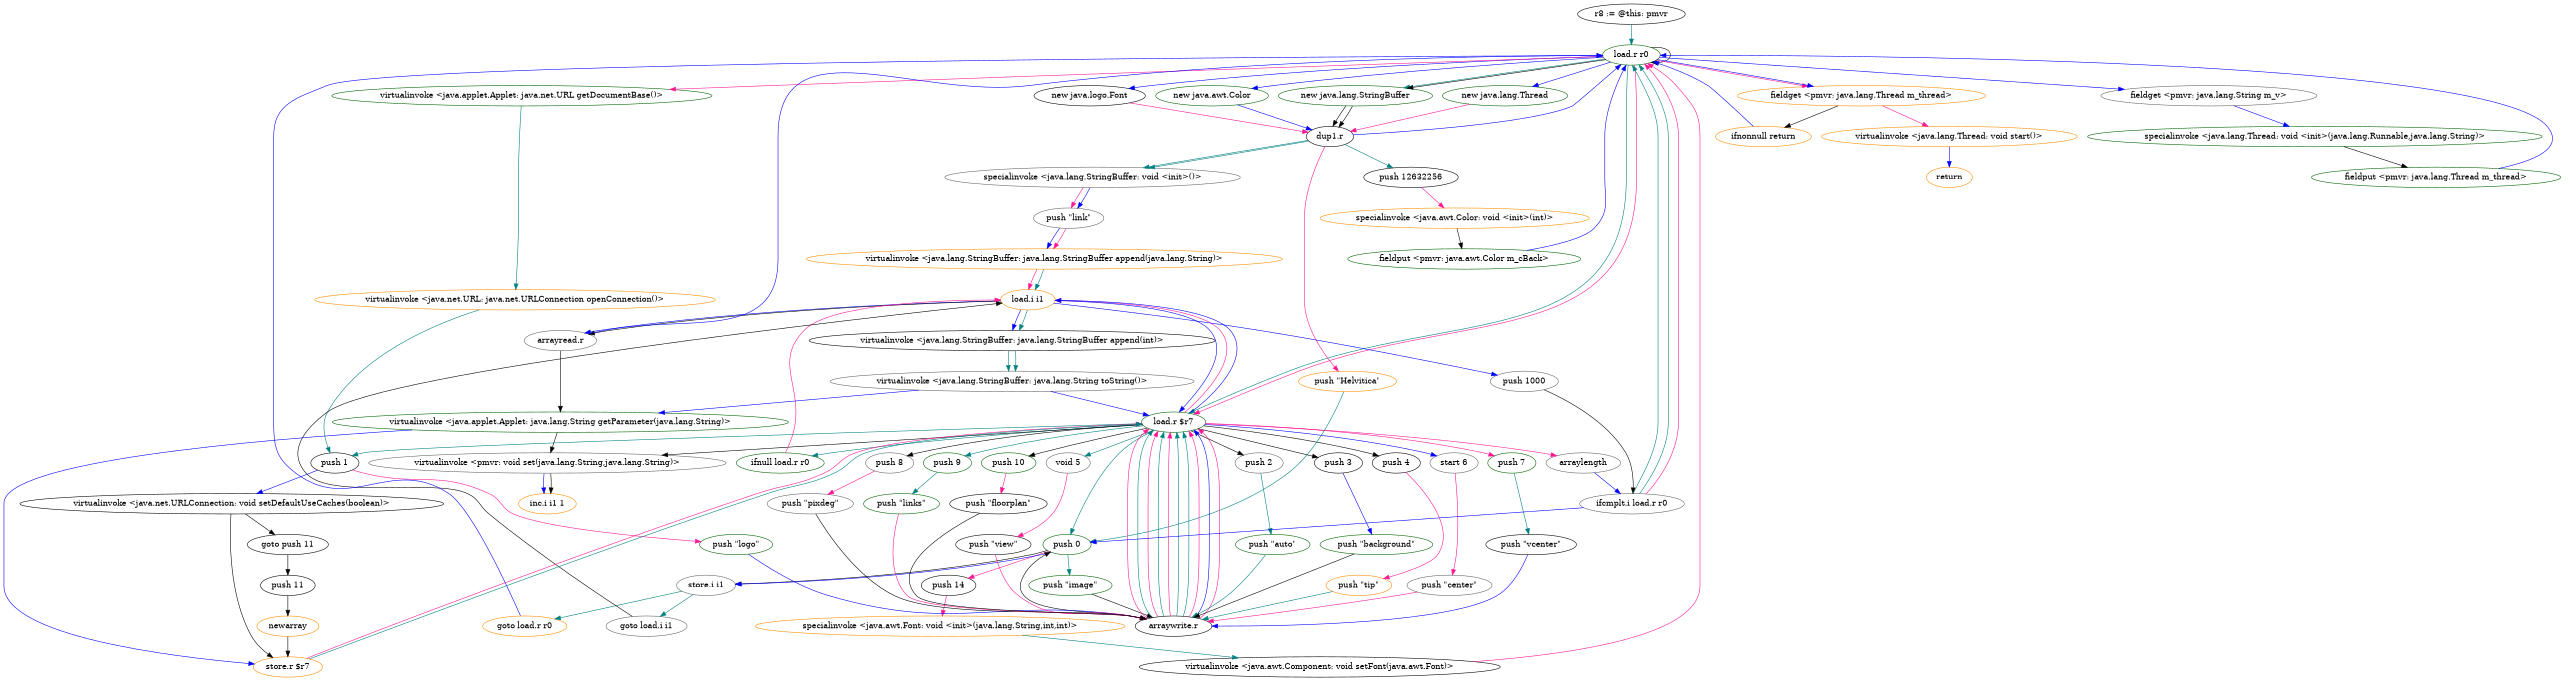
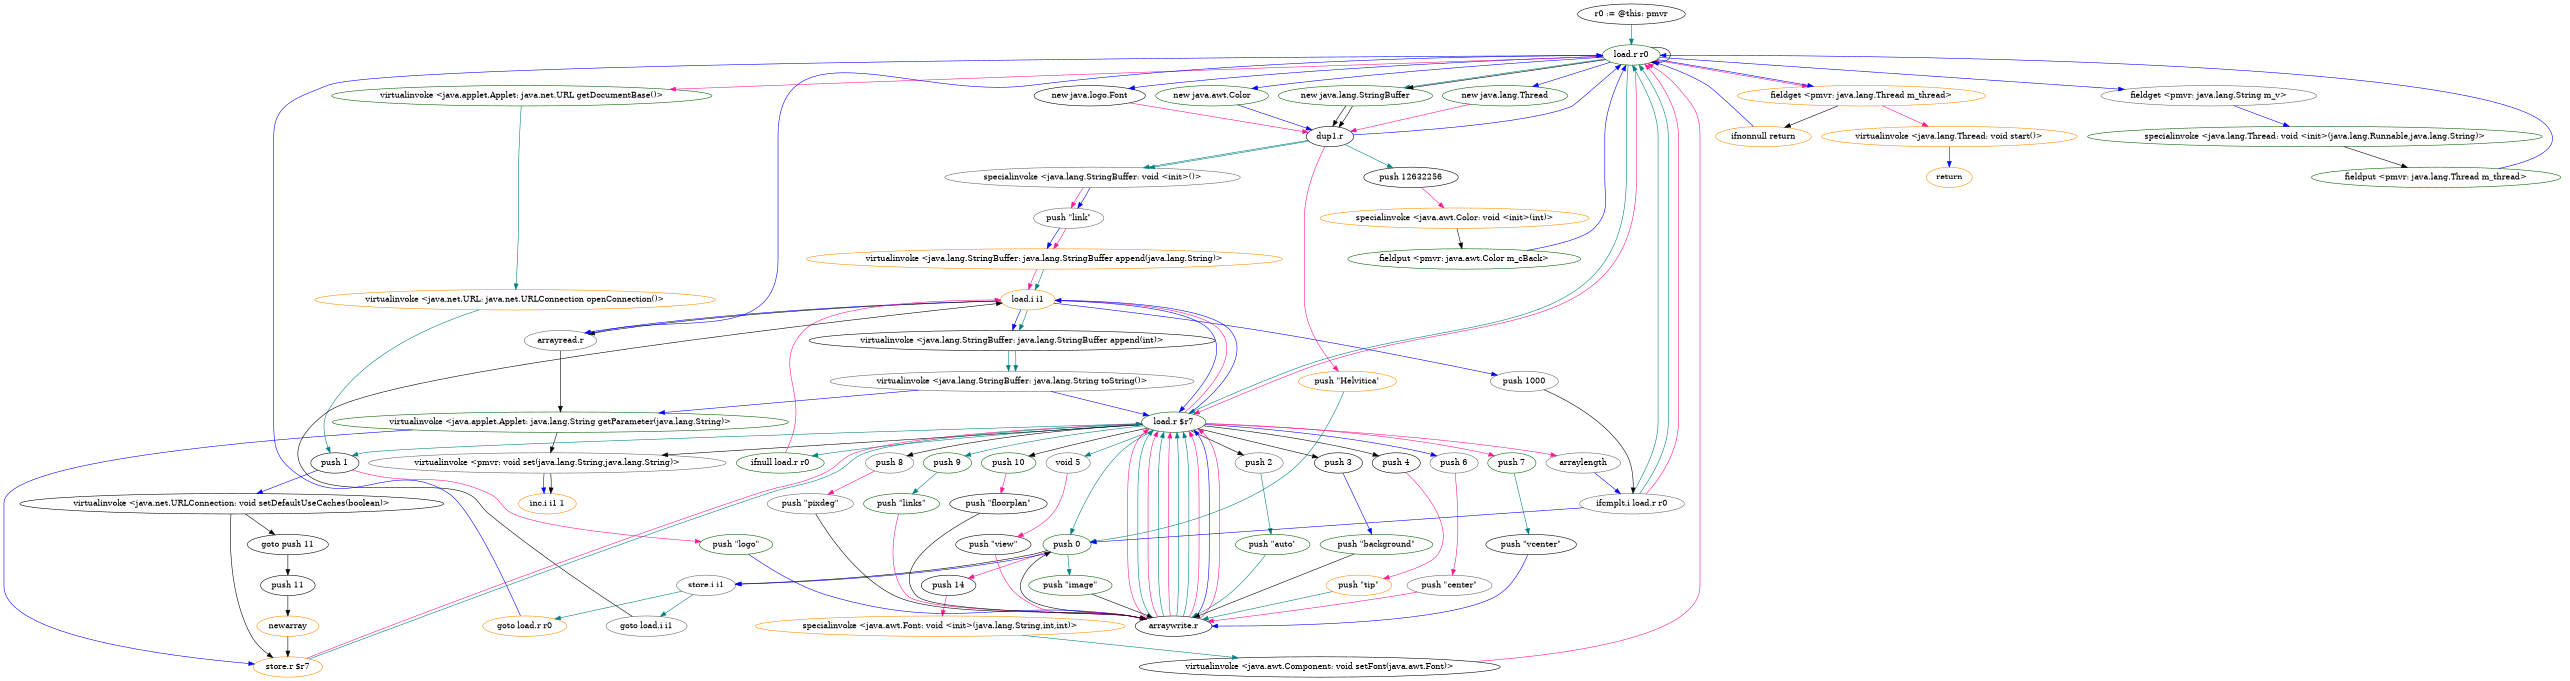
(1631, 14) -> (1631, 14)
(1454, 463) -> (1454, 463)
